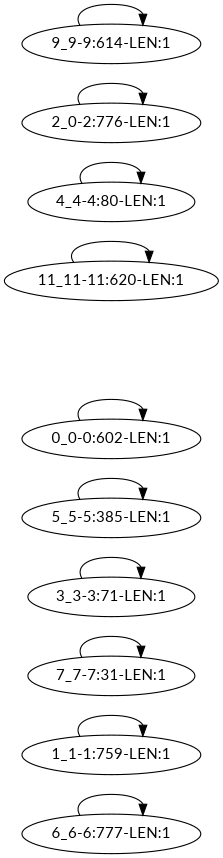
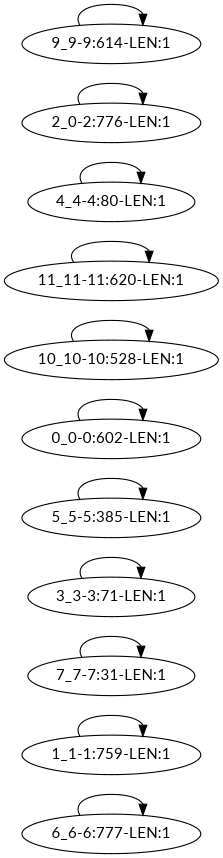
none -> (111, 360)
